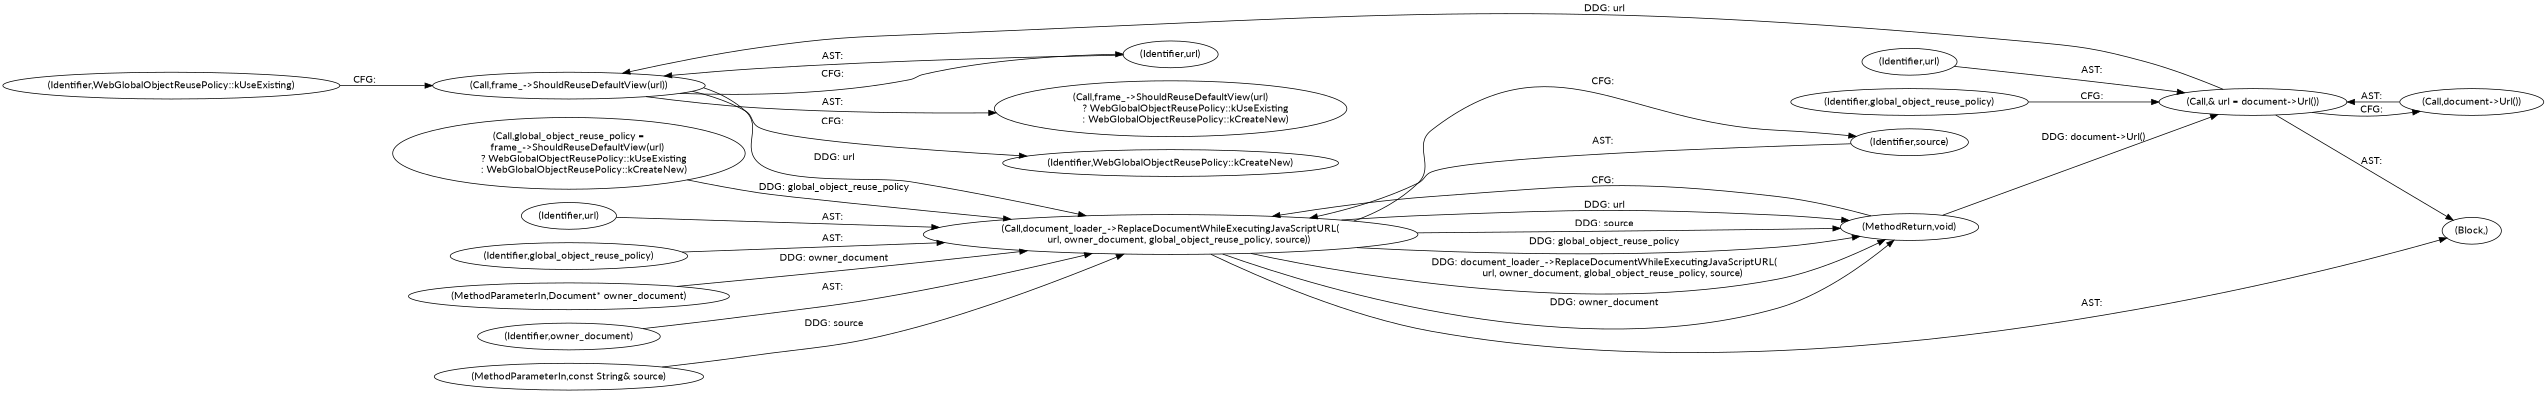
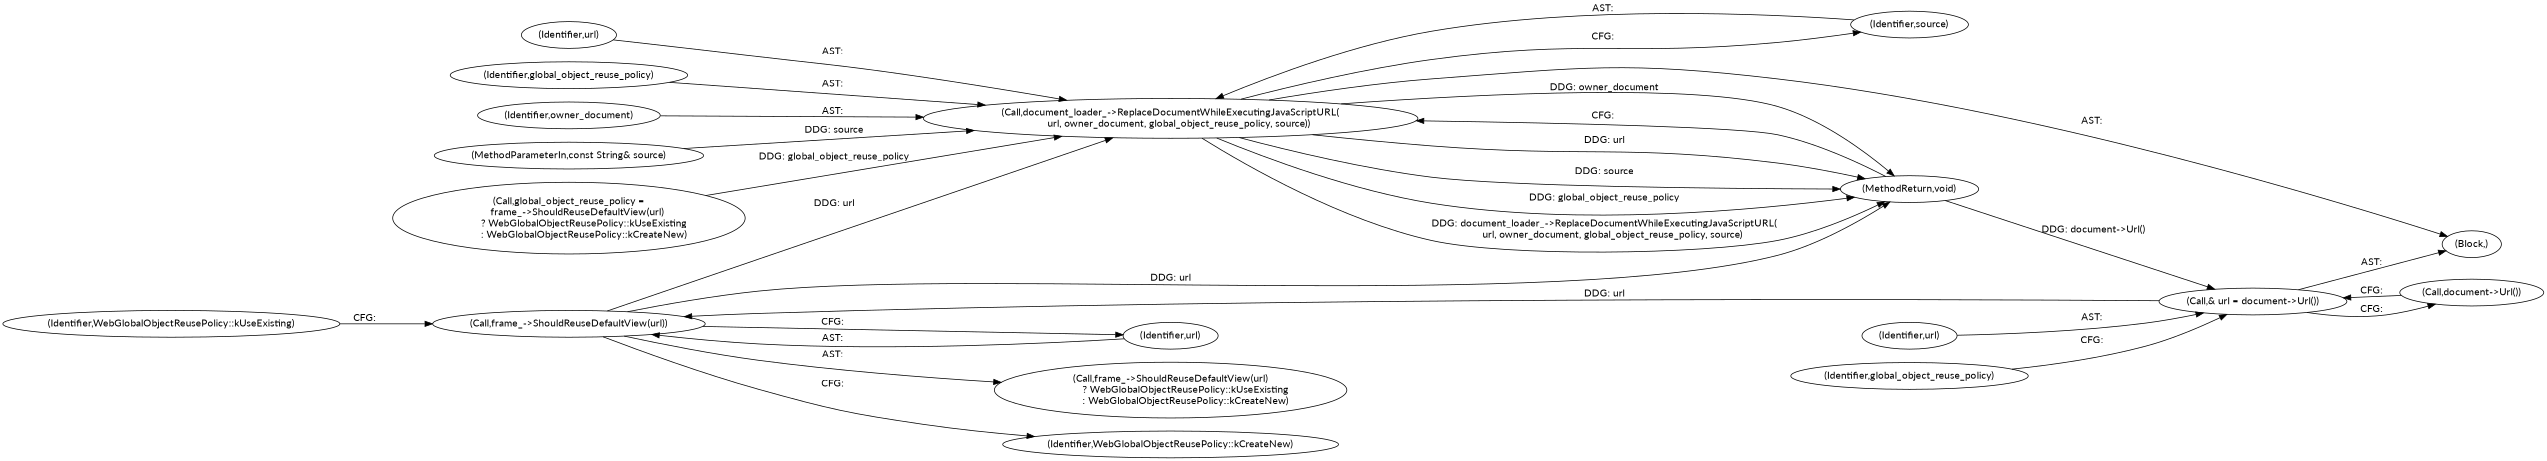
(2373, 96) -> (2373, 291)
none -> (1261, 286)
(569, 296) -> none
